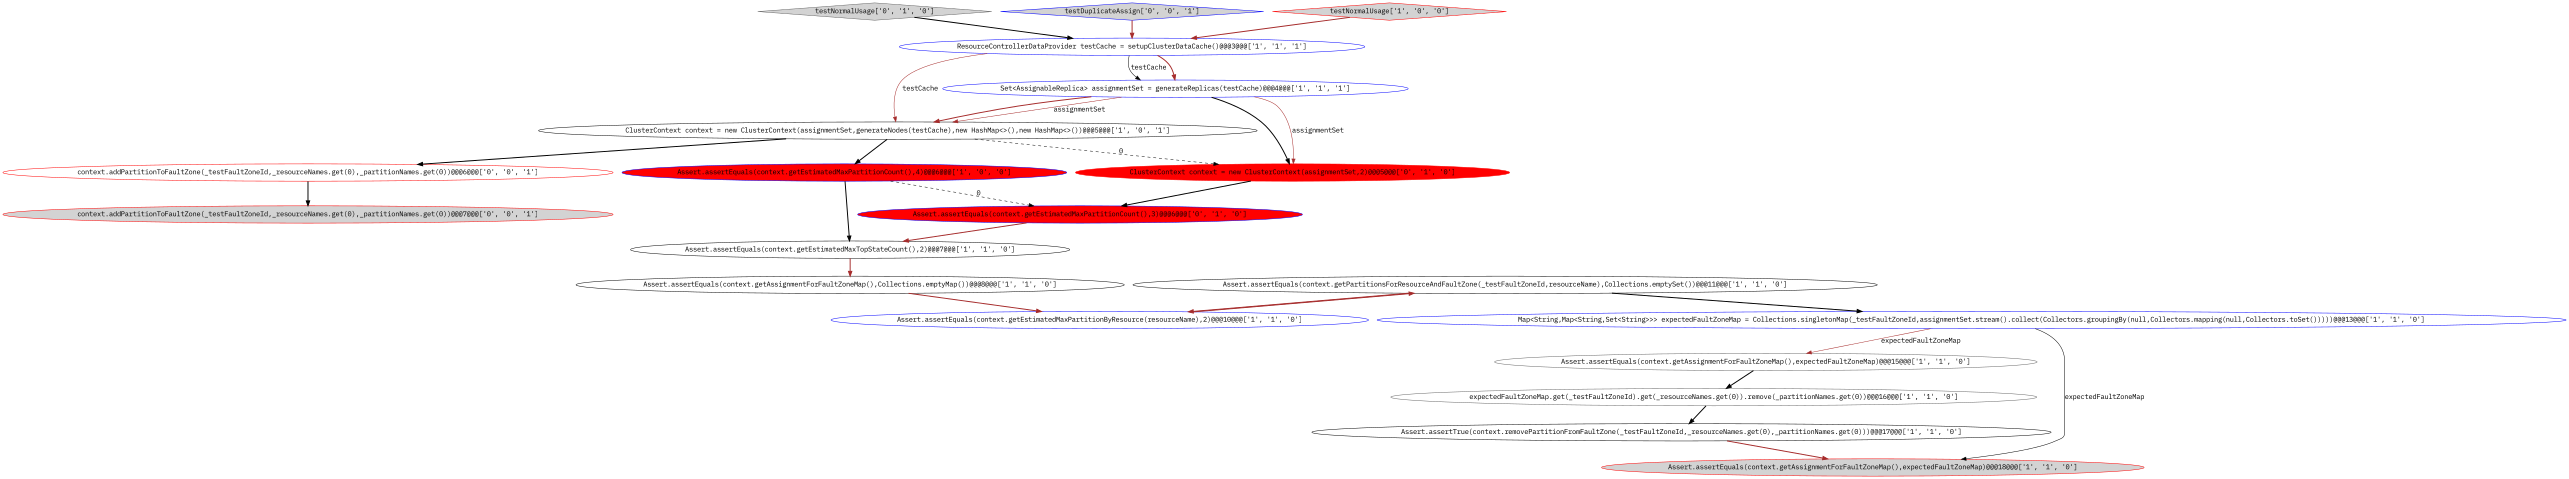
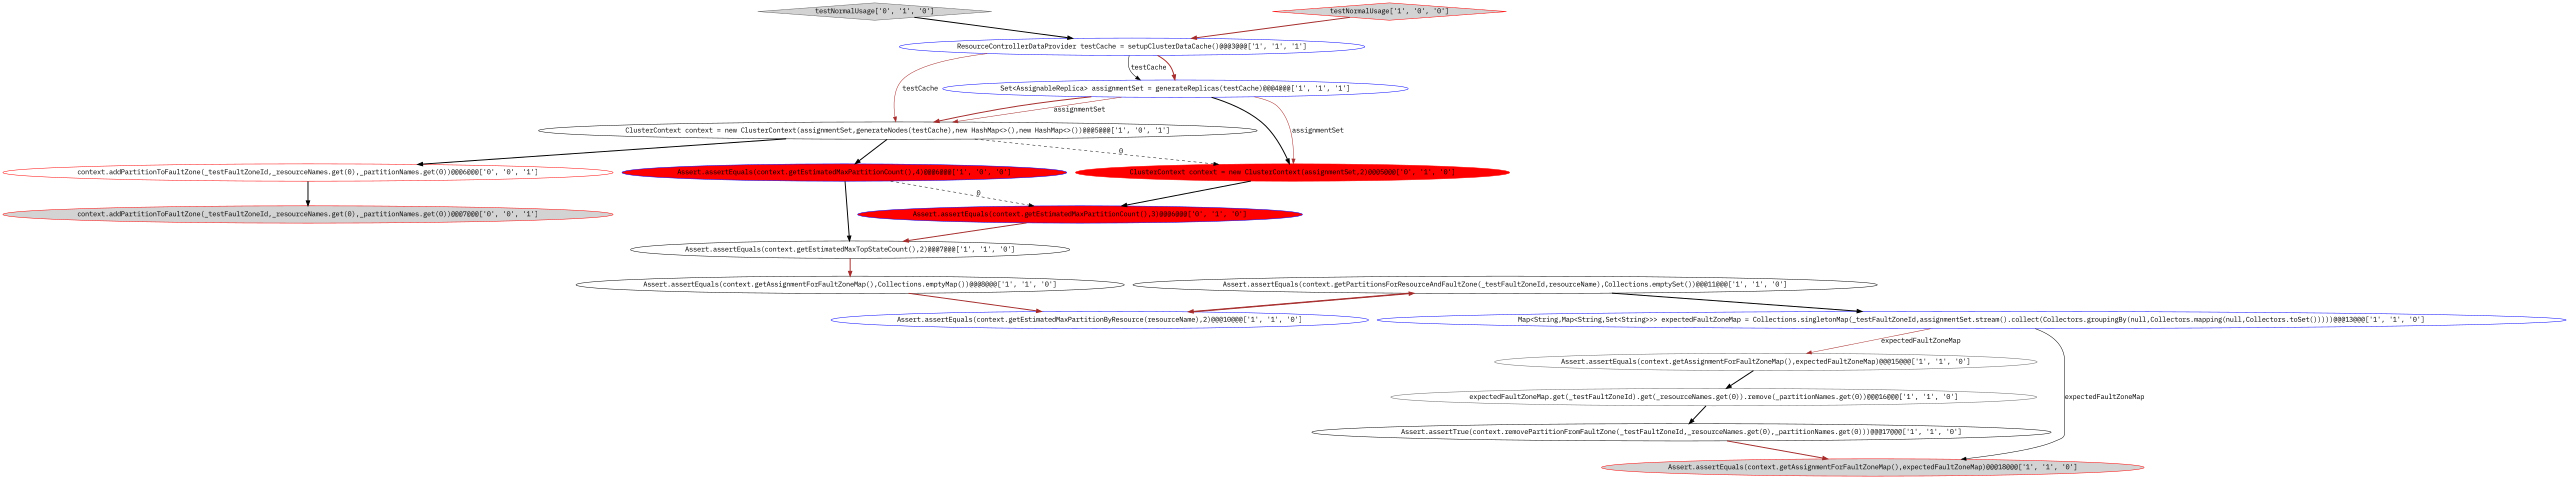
(1132, 12) -> none
